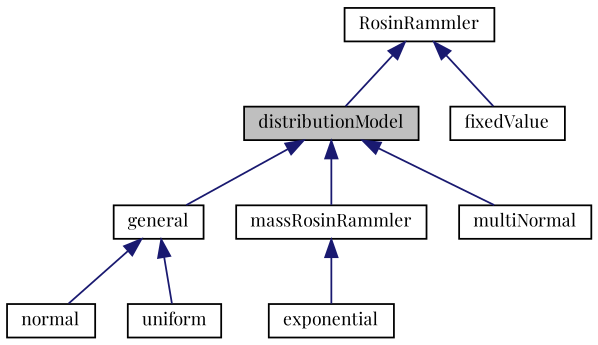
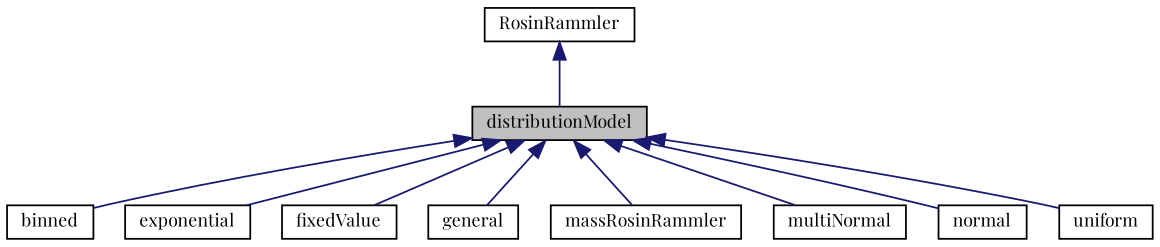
(470, 81) -> (441, 176)
none -> (50, 222)
(98, 277) -> (795, 175)
(168, 280) -> (862, 171)
(331, 281) -> (365, 175)
